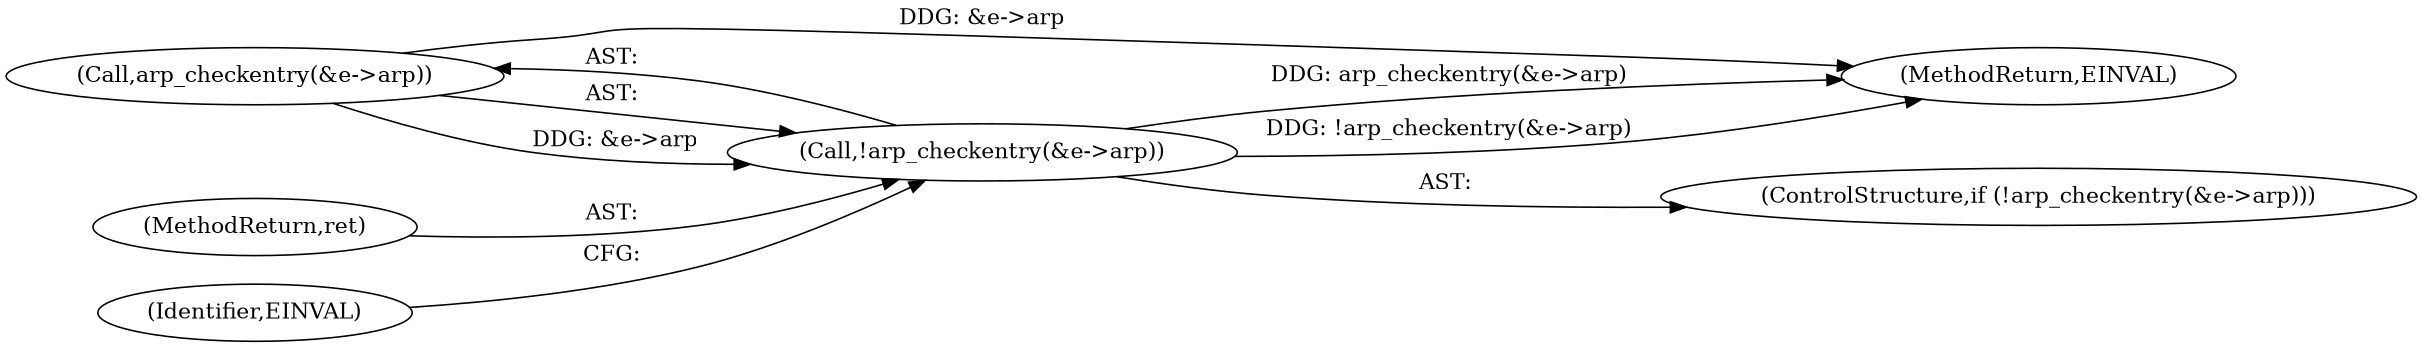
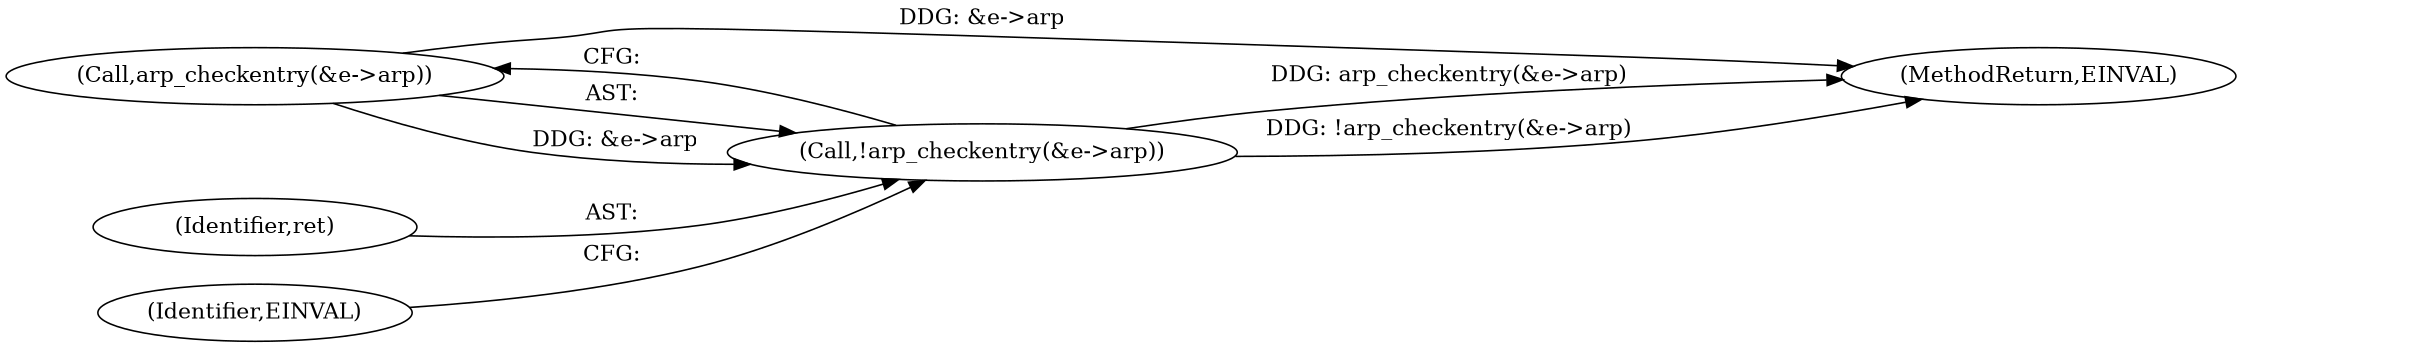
(616, 58) -> (616, 58)
(2039, 197) -> none
(255, 227) -> (255, 227)
